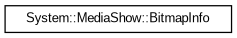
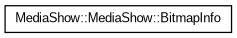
(118, 19) -> (118, 19)
